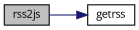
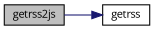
(27, 15) -> (34, 15)
